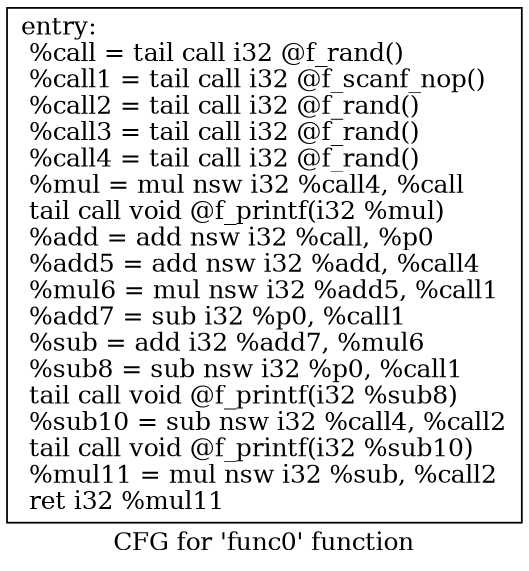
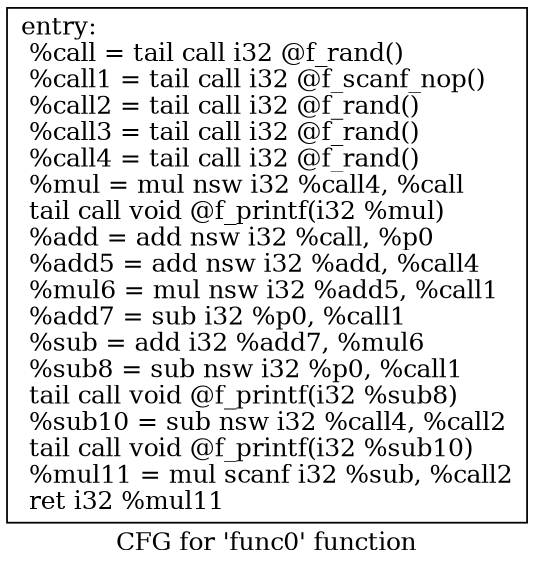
(259, 475) -> (267, 475)
